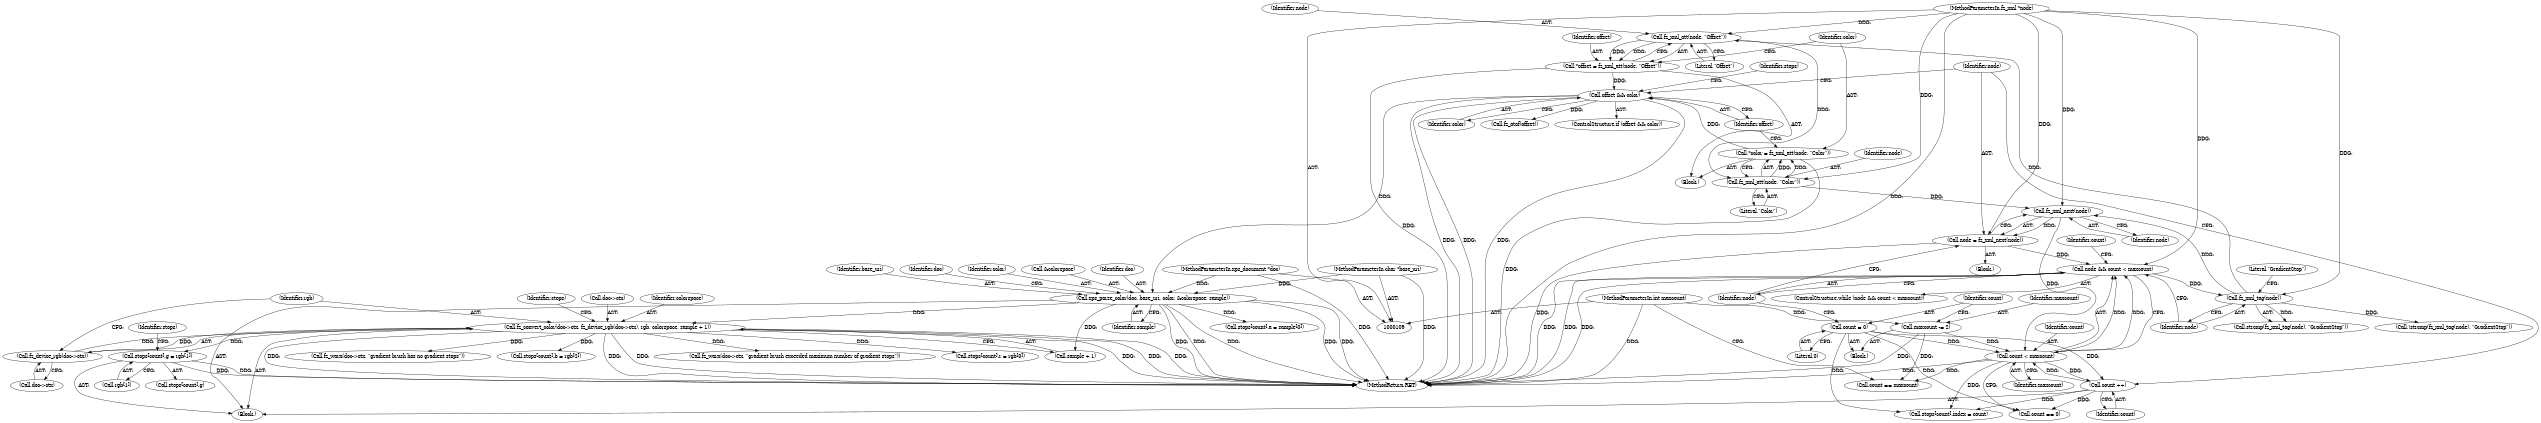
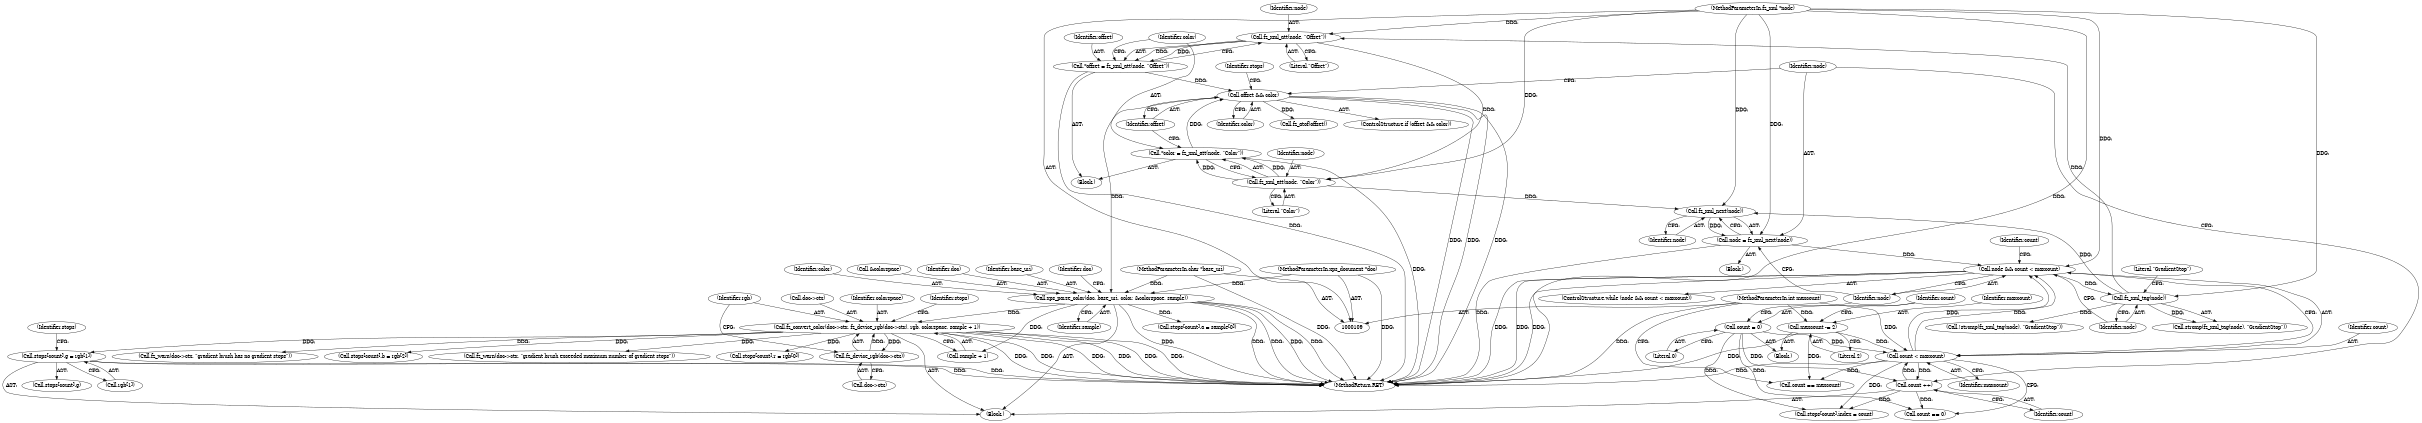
(2086, 288) -> (1872, 310)
none -> (1850, 357)
